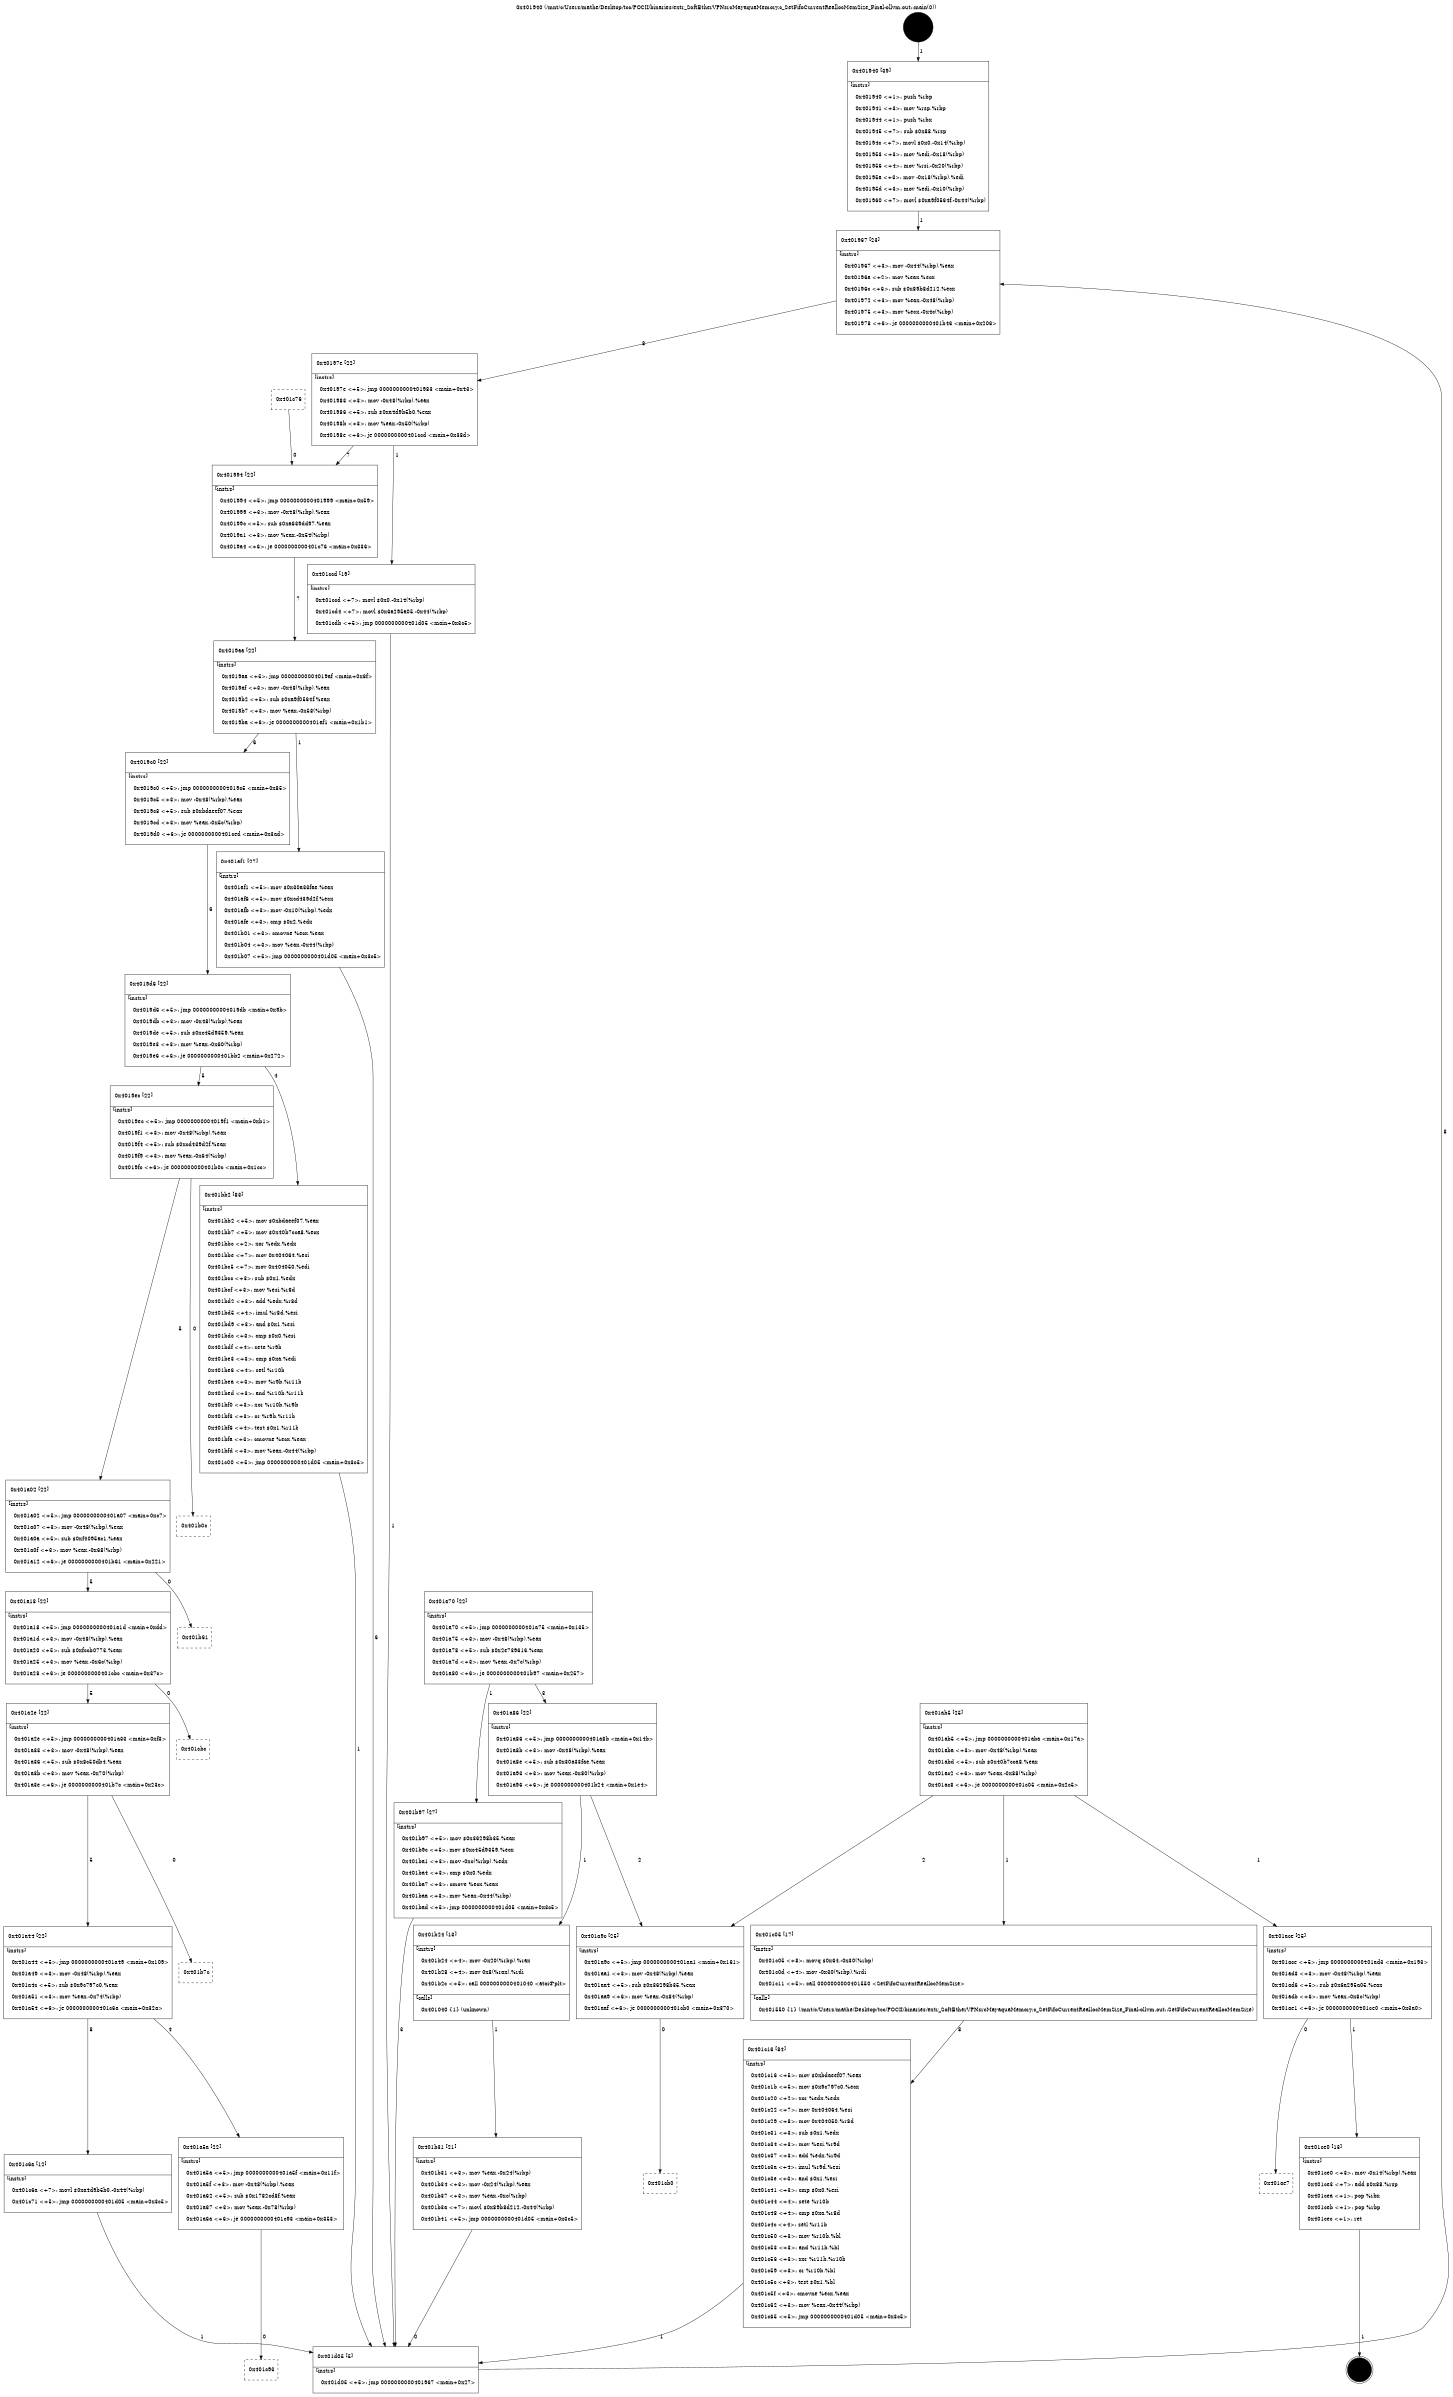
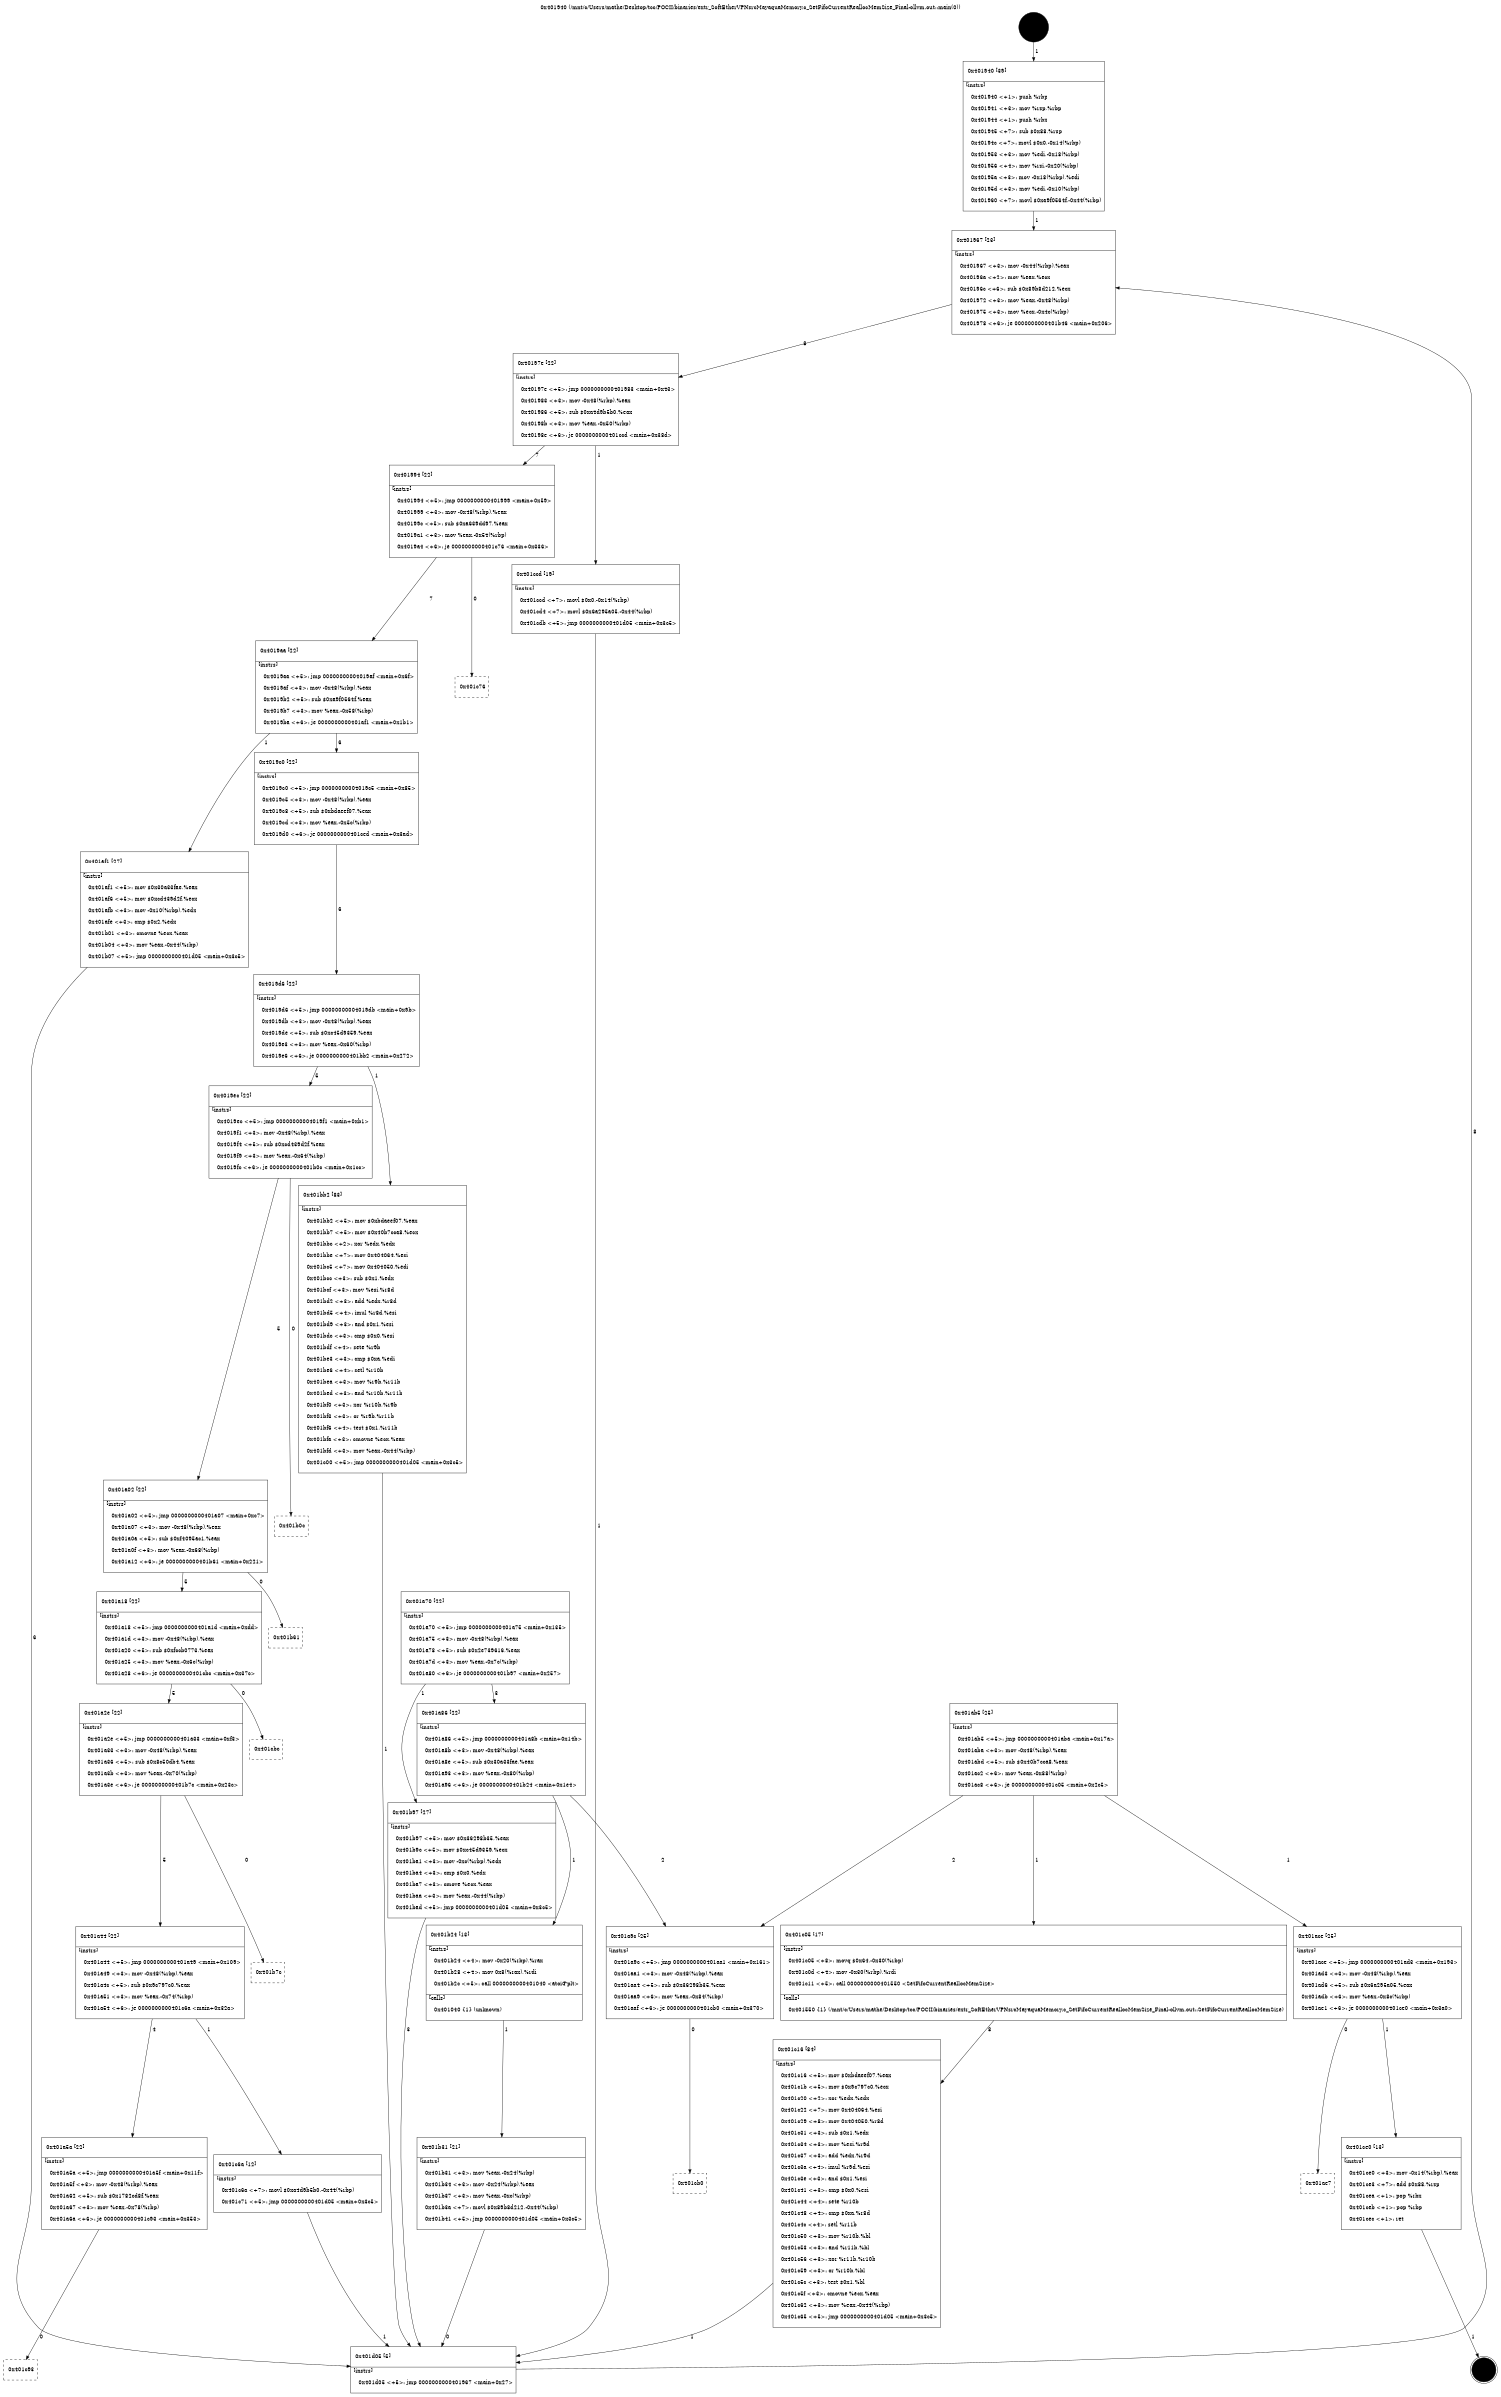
(290, 436) -> (472, 615)
(275, 1076) -> (376, 1076)
(90, 2030) -> (208, 2030)
